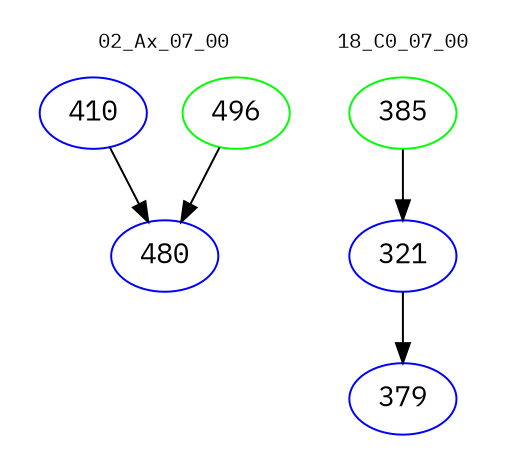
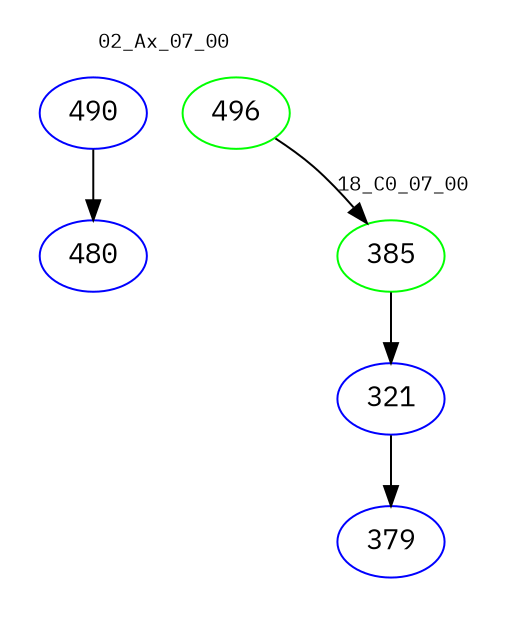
(93, 113) -> (93, 113)
(205, 176) -> (334, 186)
